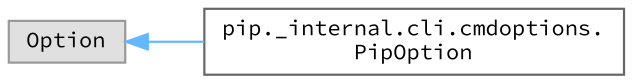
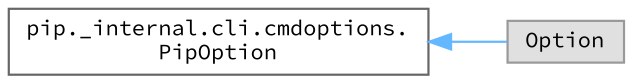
(176, 42) -> (479, 42)
